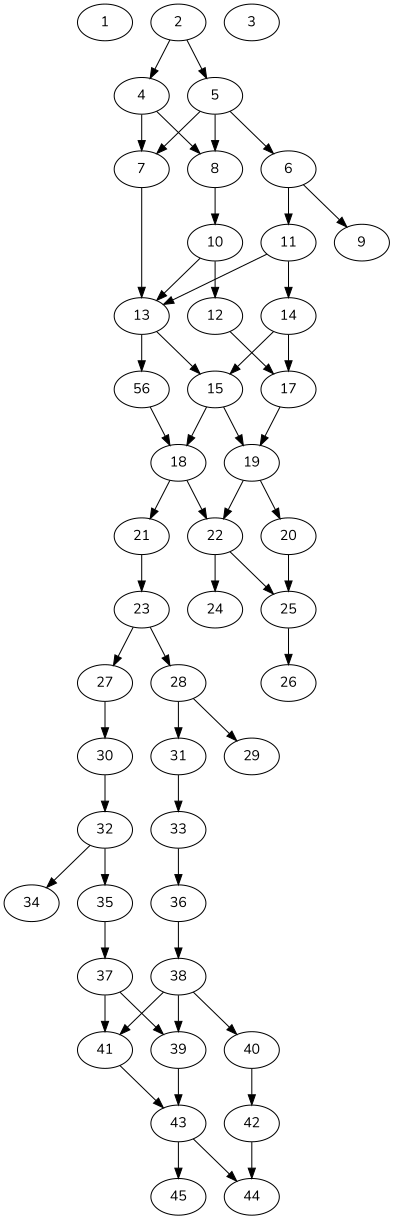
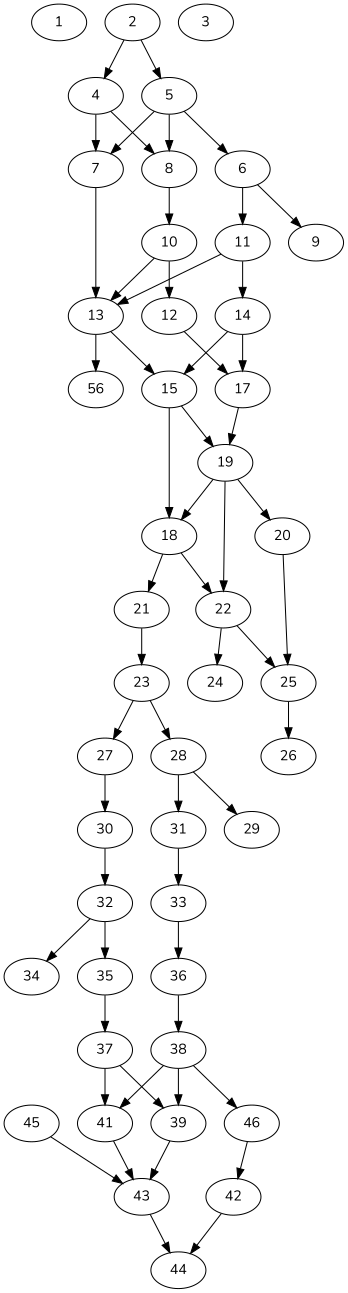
(158, 422) -> (200, 495)
(252, 1050) -> (252, 1123)
(178, 1155) -> (82, 1157)
